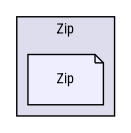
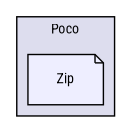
(66, 30) -> (66, 30)
